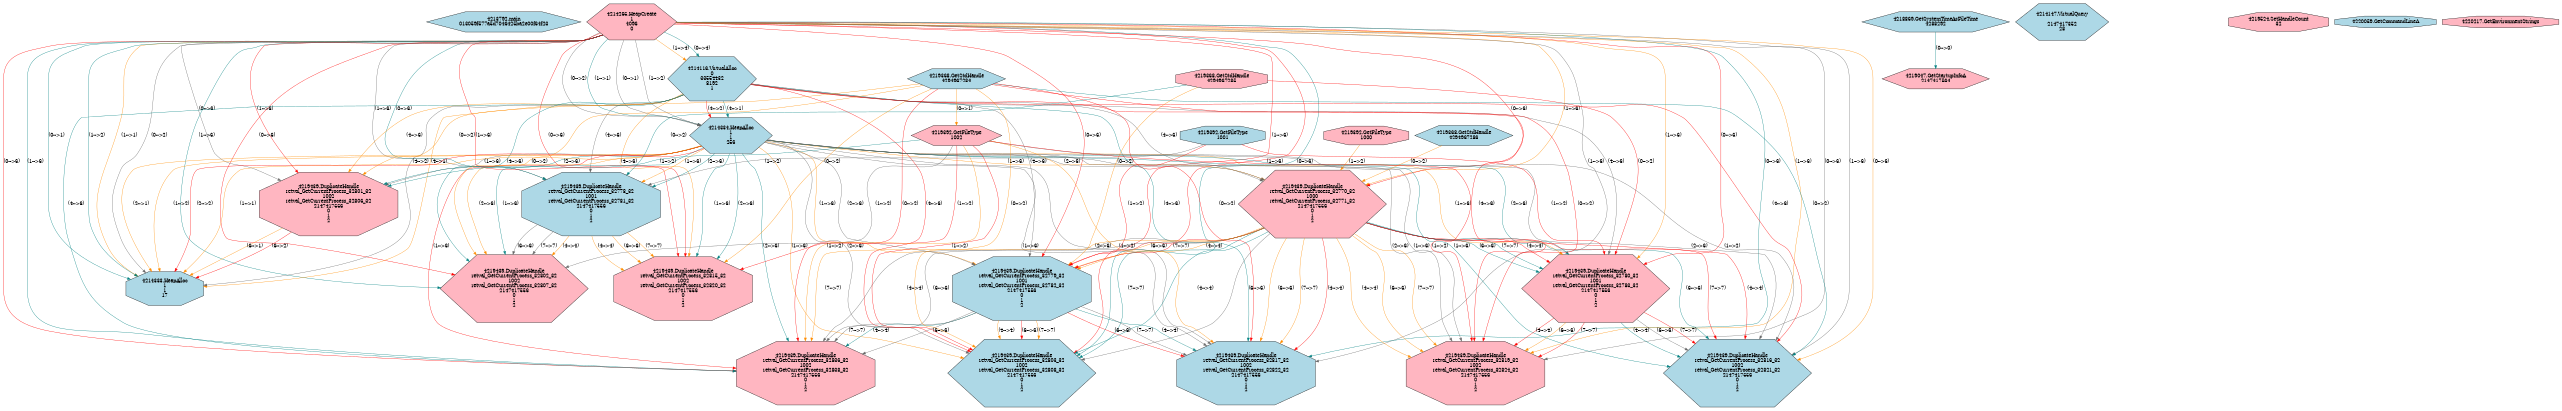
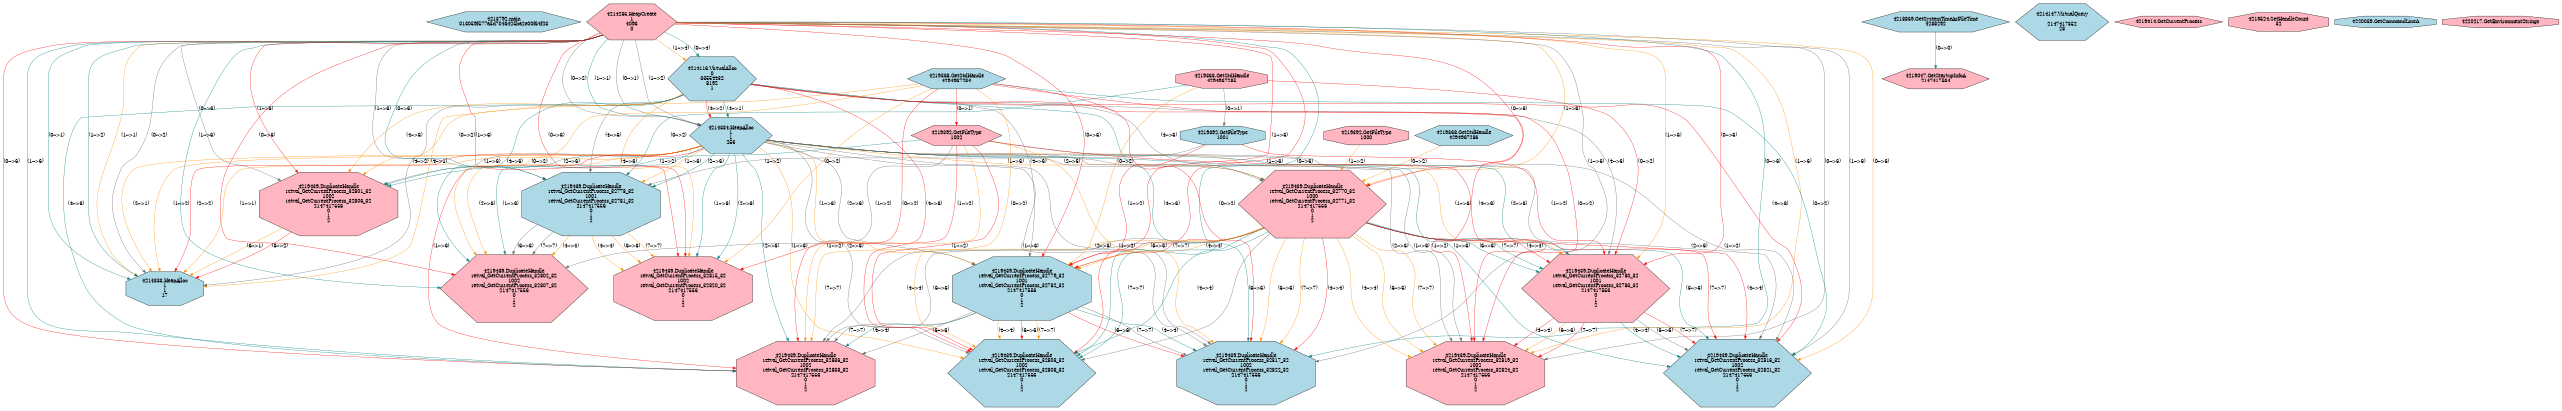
none -> (2169, 22)
(956, 106) -> (956, 106)
none -> (1225, 106)
